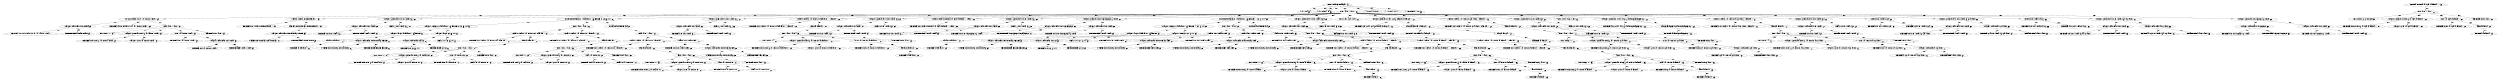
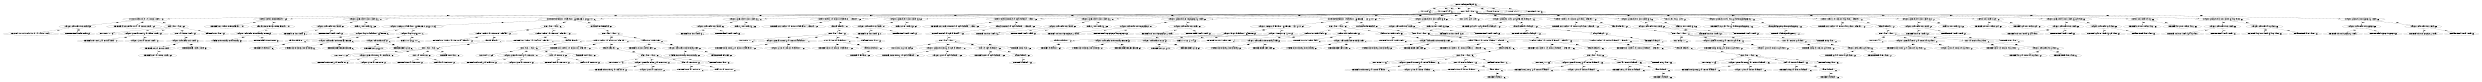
none -> (1015, 27)
(184, 37) -> (158, 52)
